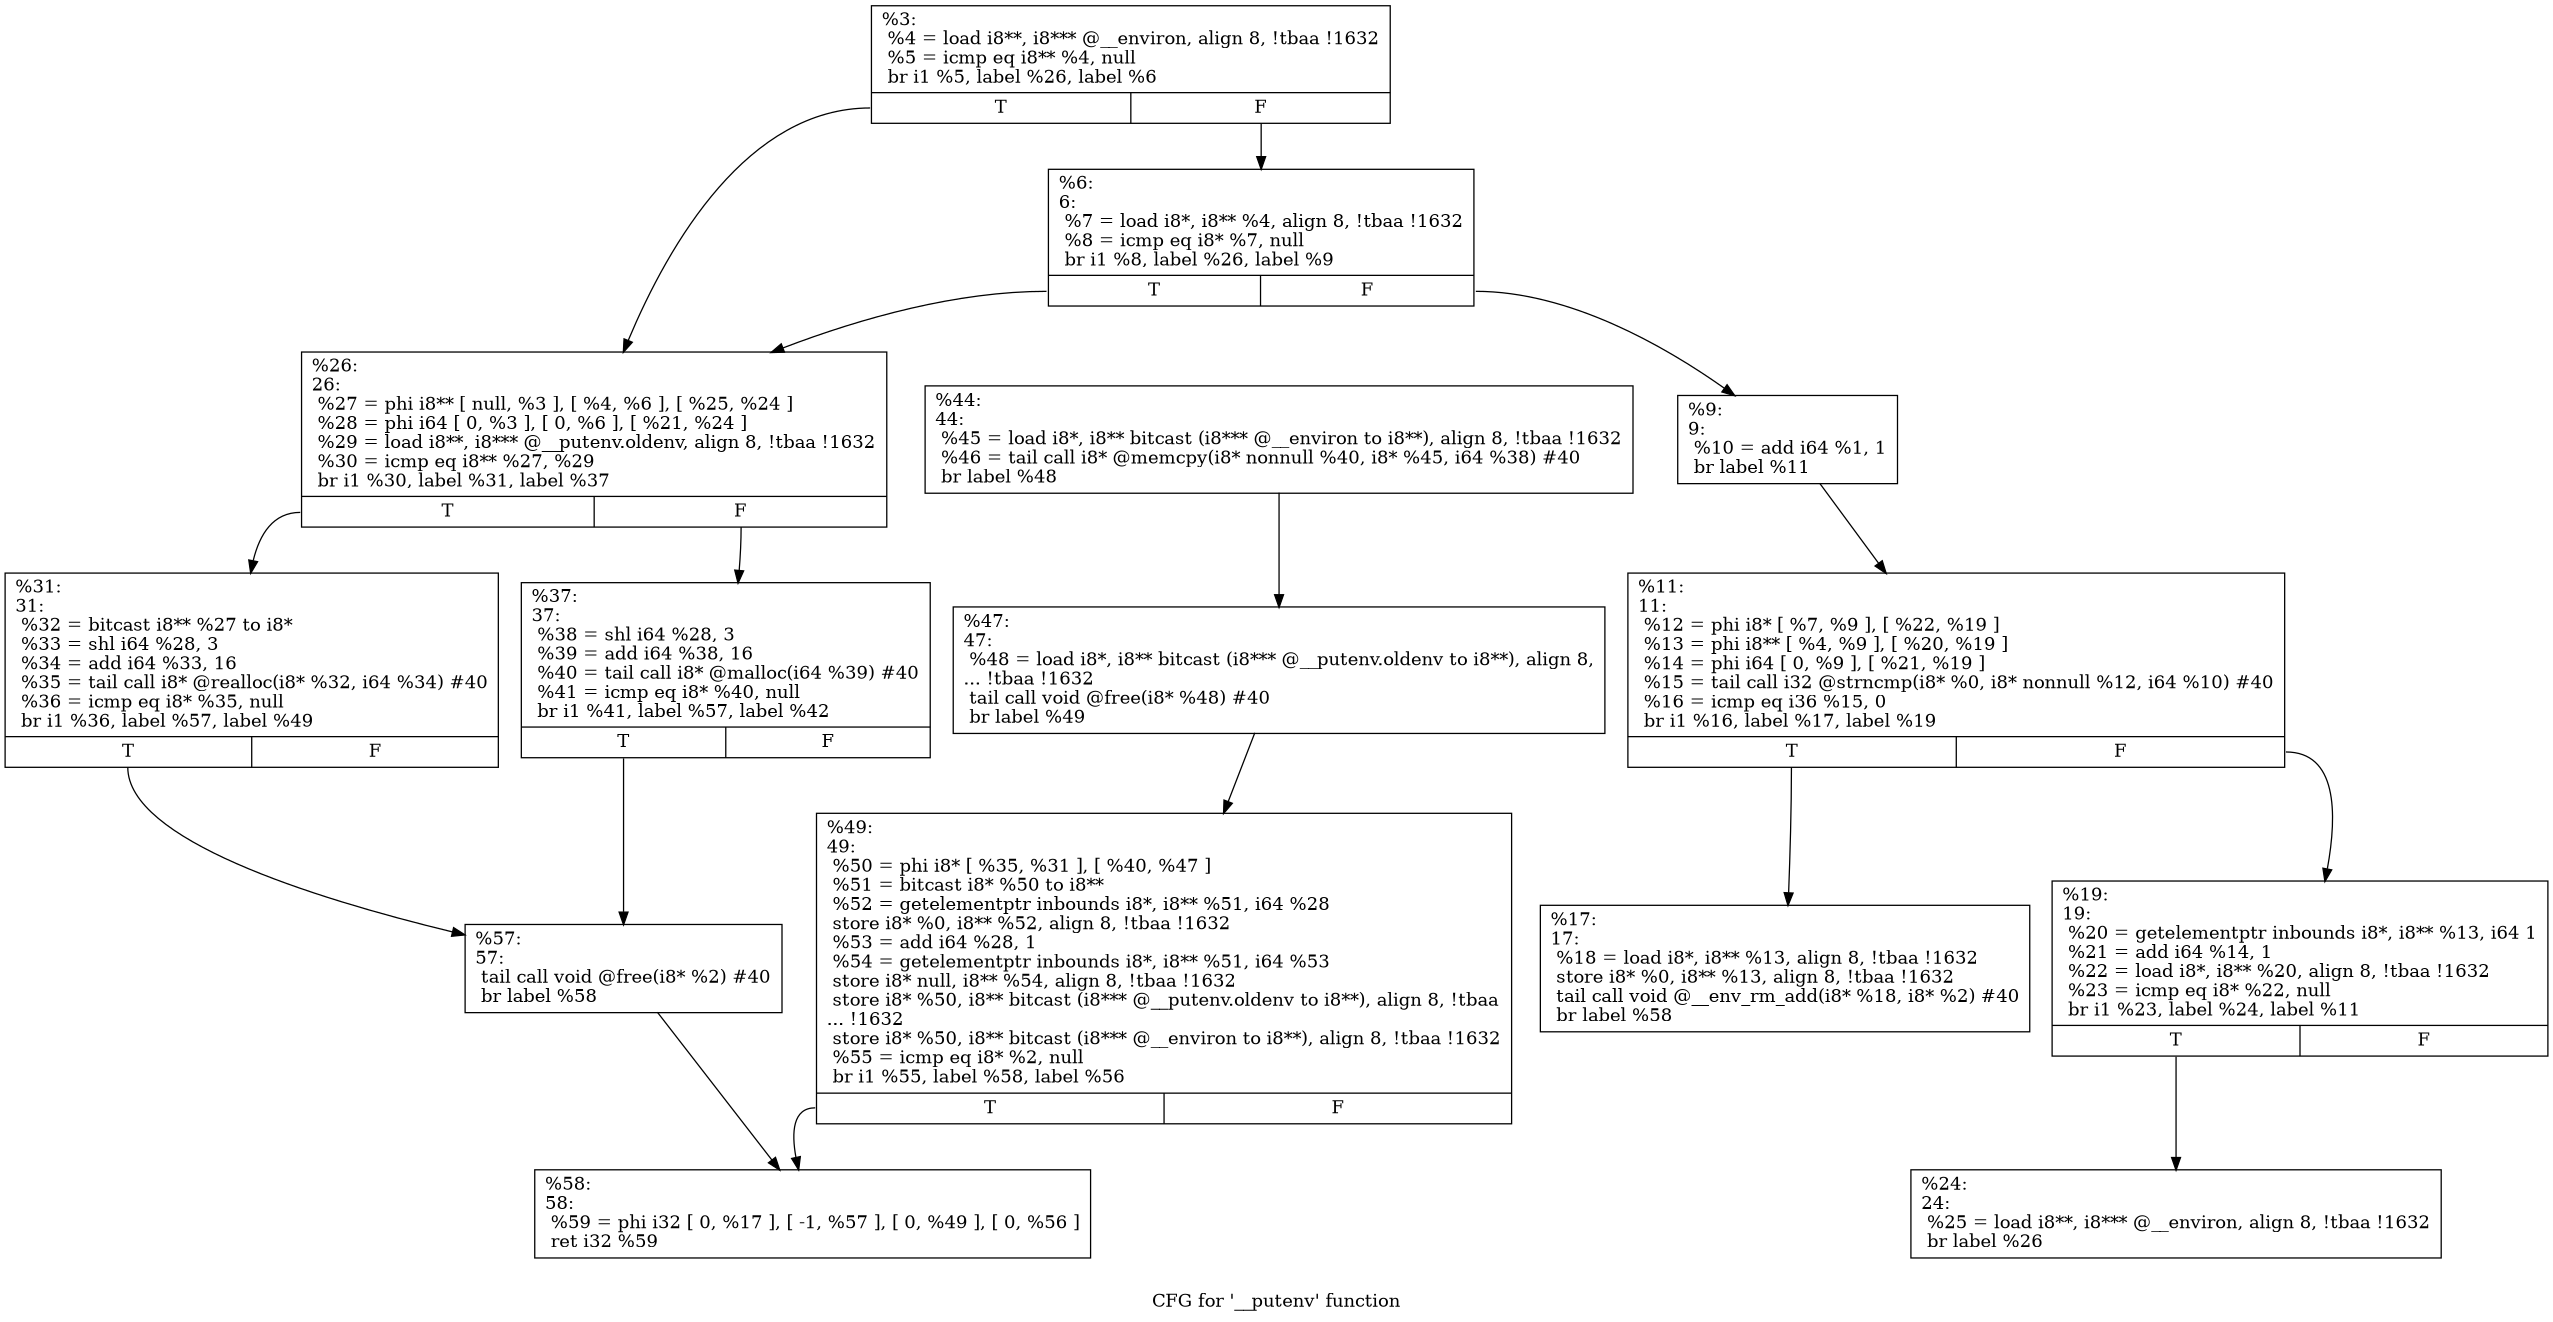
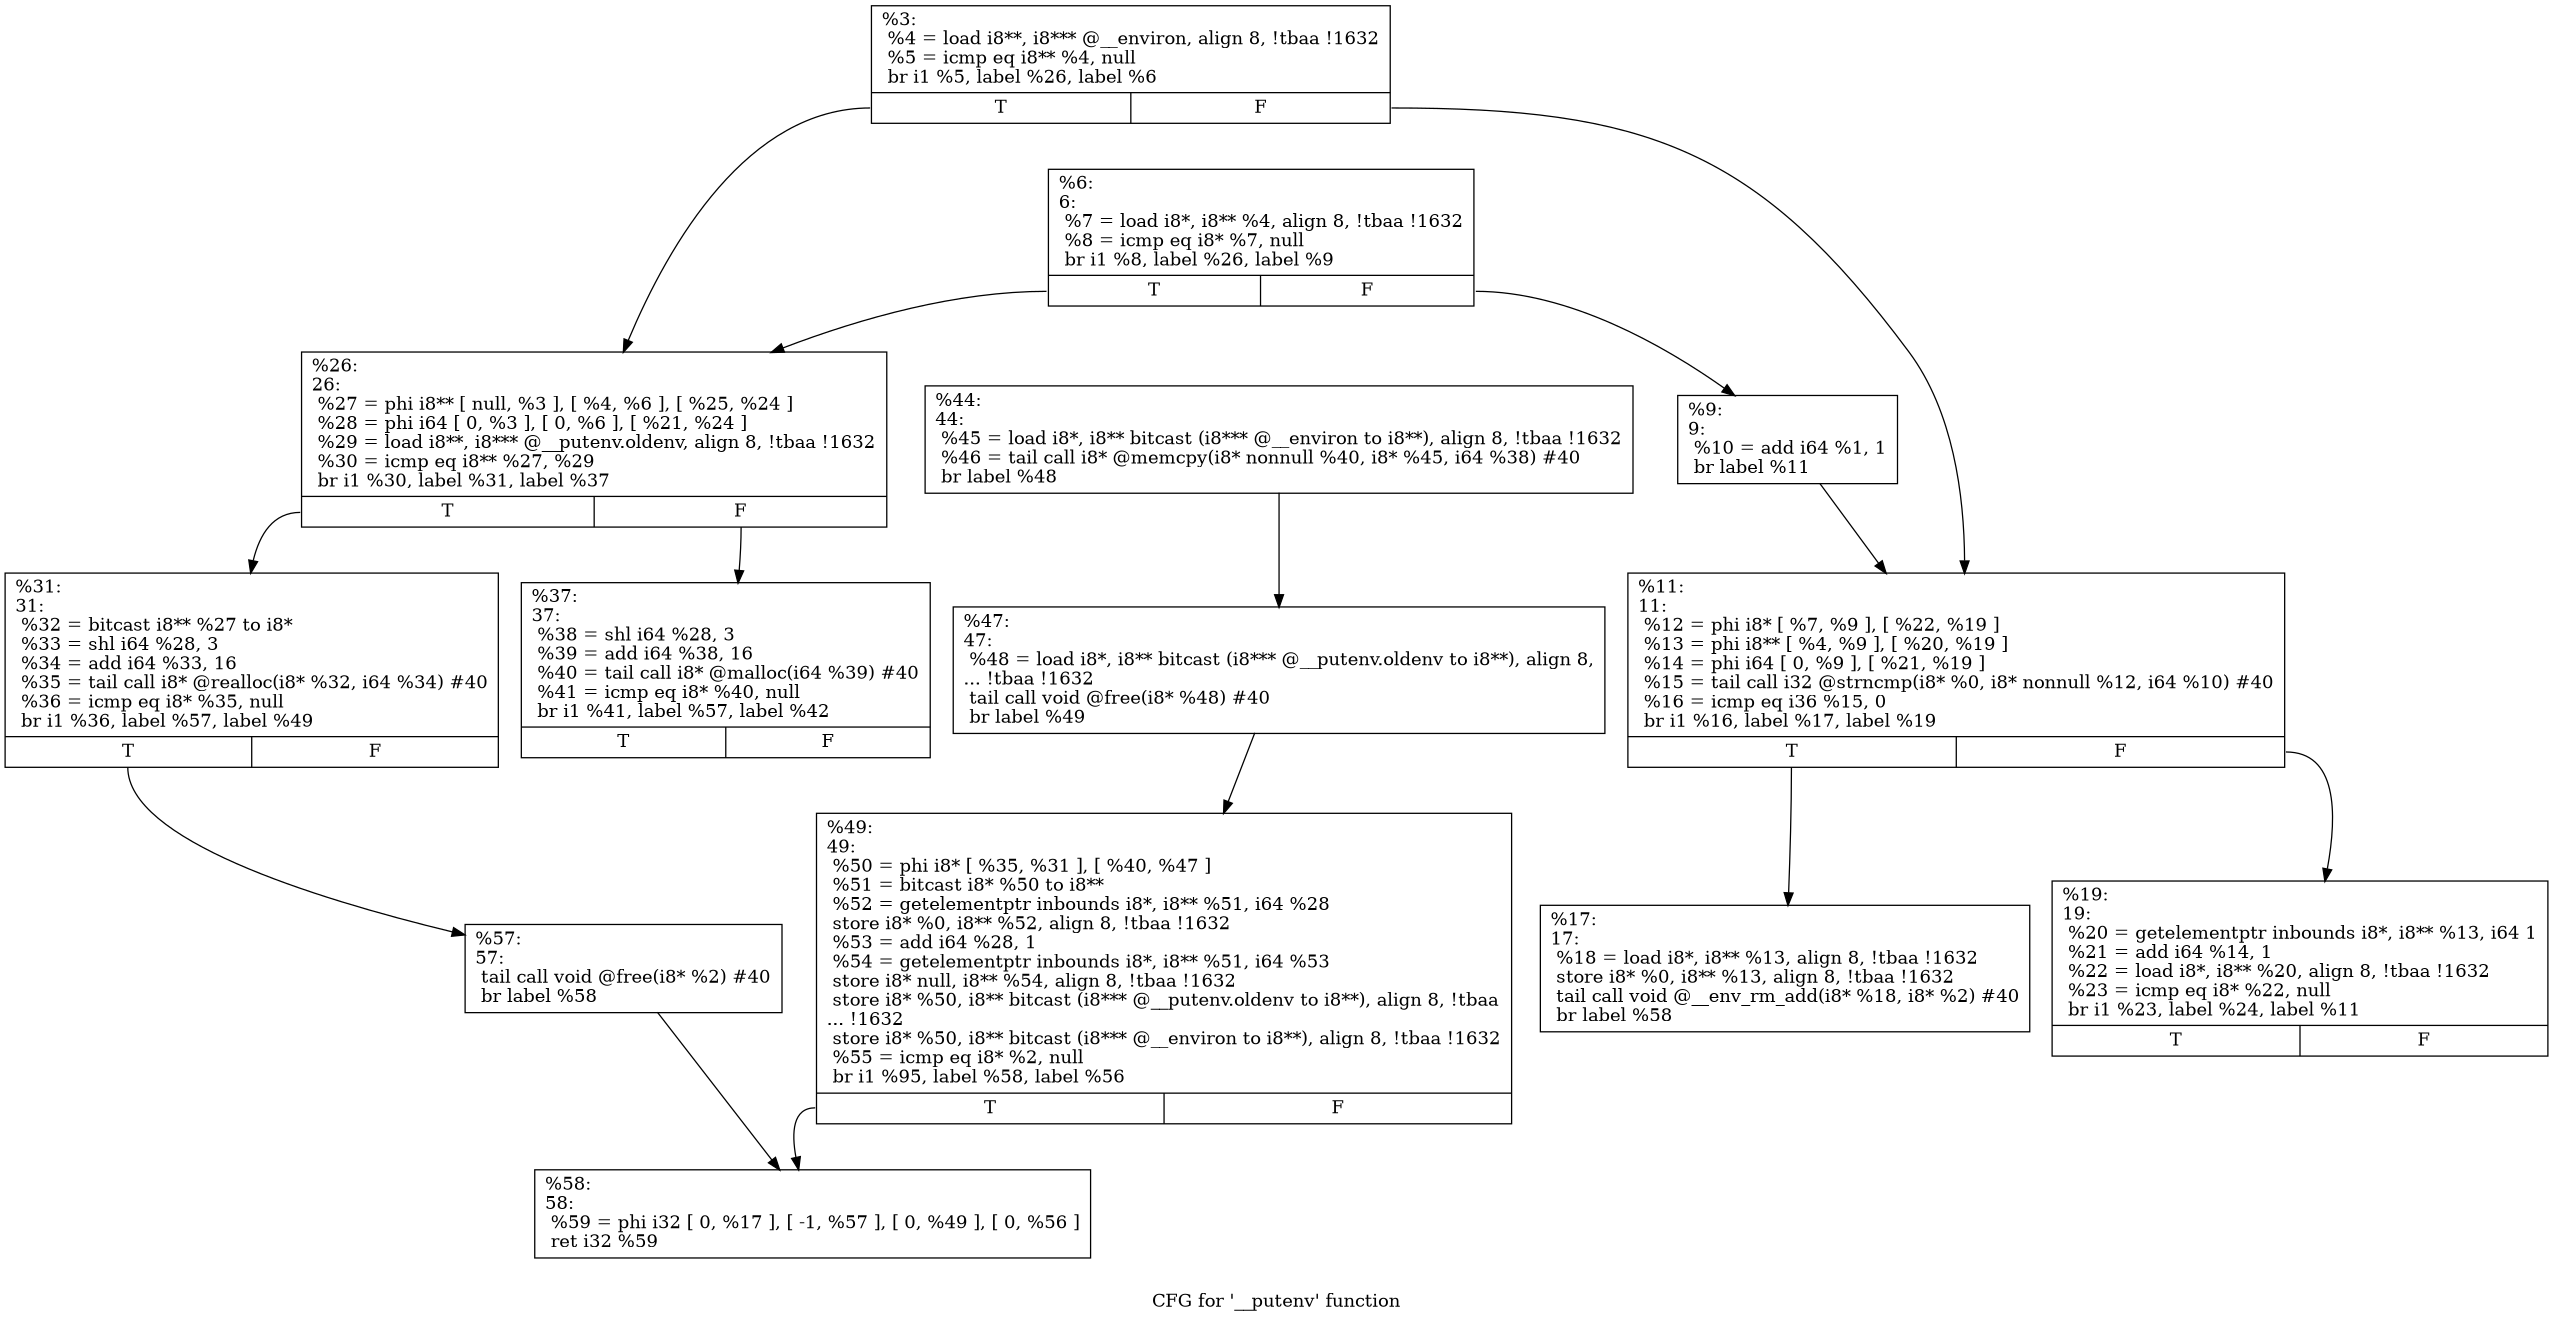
(1261, 140) -> (1779, 212)
(624, 835) -> none
(976, 1077) -> (976, 1077)
(2176, 1214) -> none
